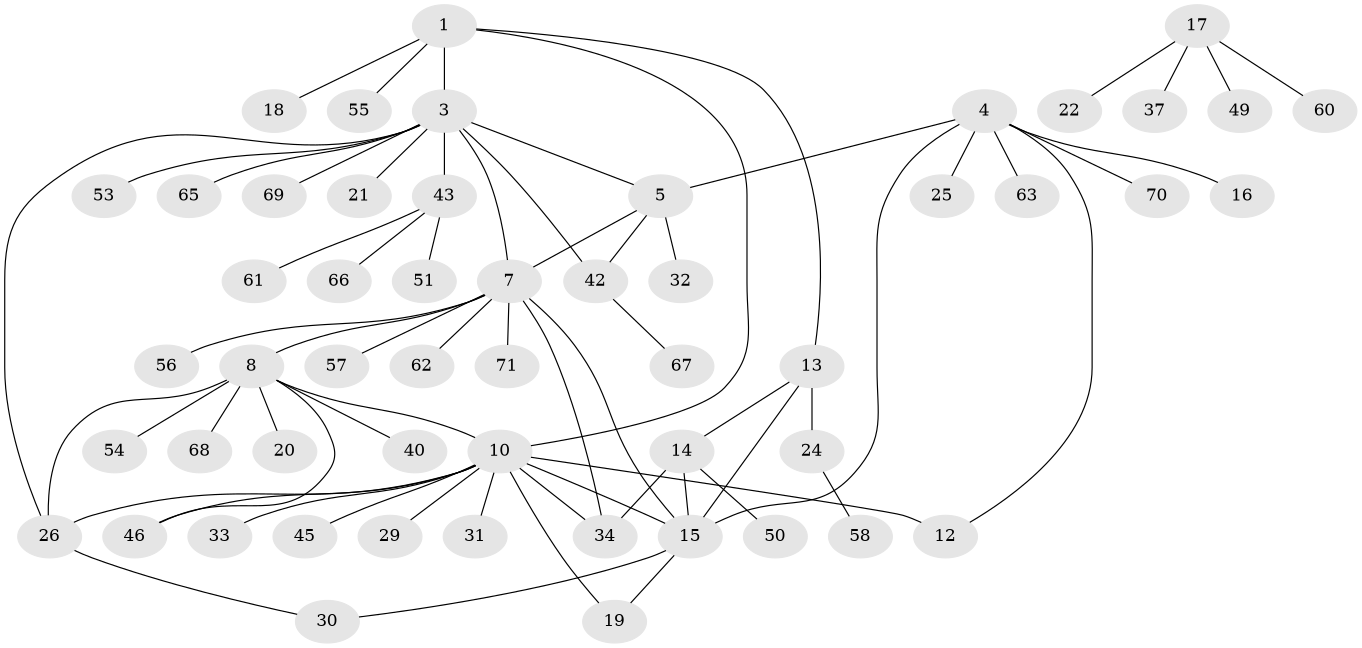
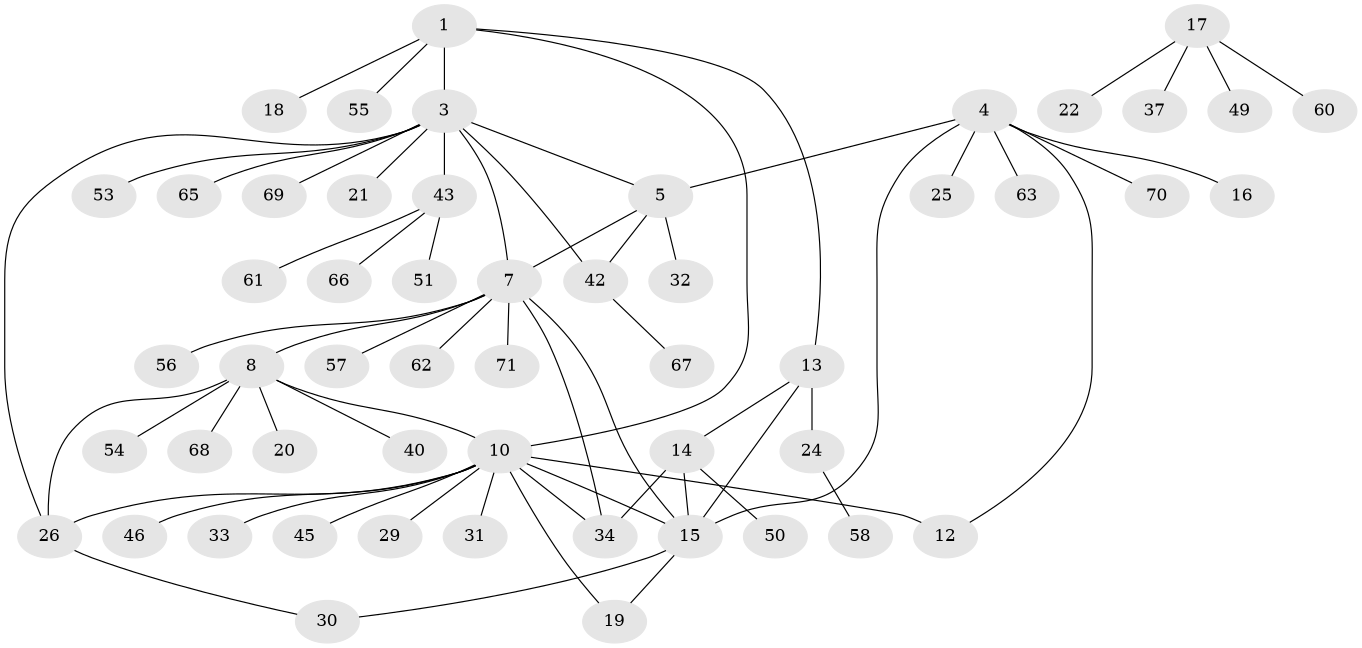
(316, 485) -> none
